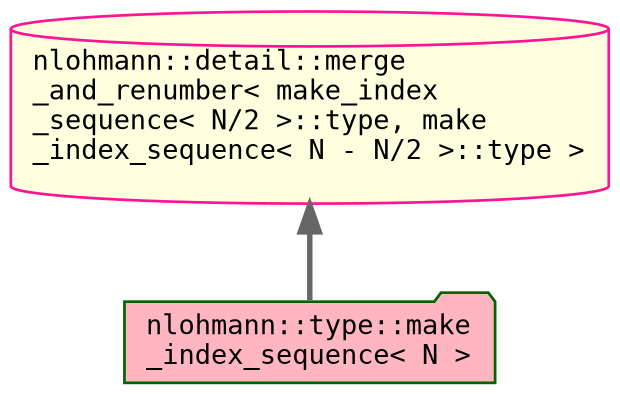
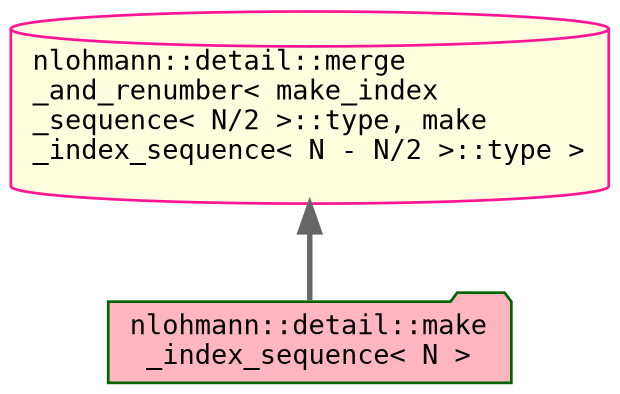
(310, 342) -> (310, 342)
